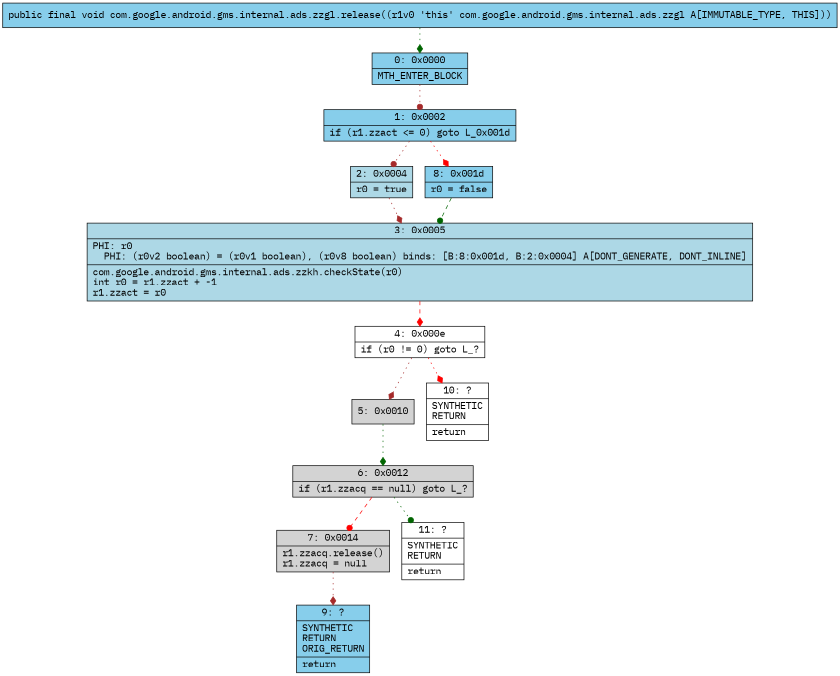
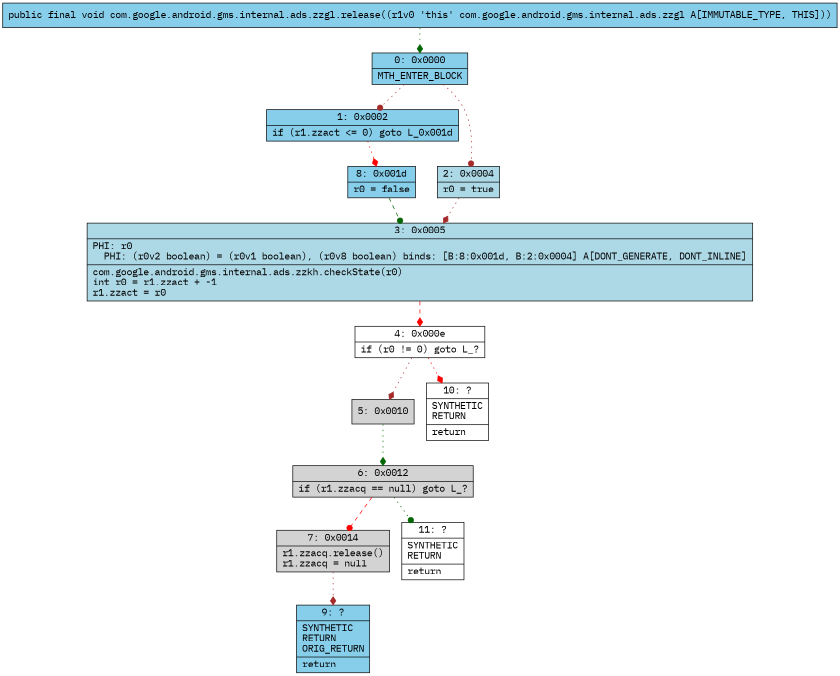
(402, 151) -> (468, 118)
